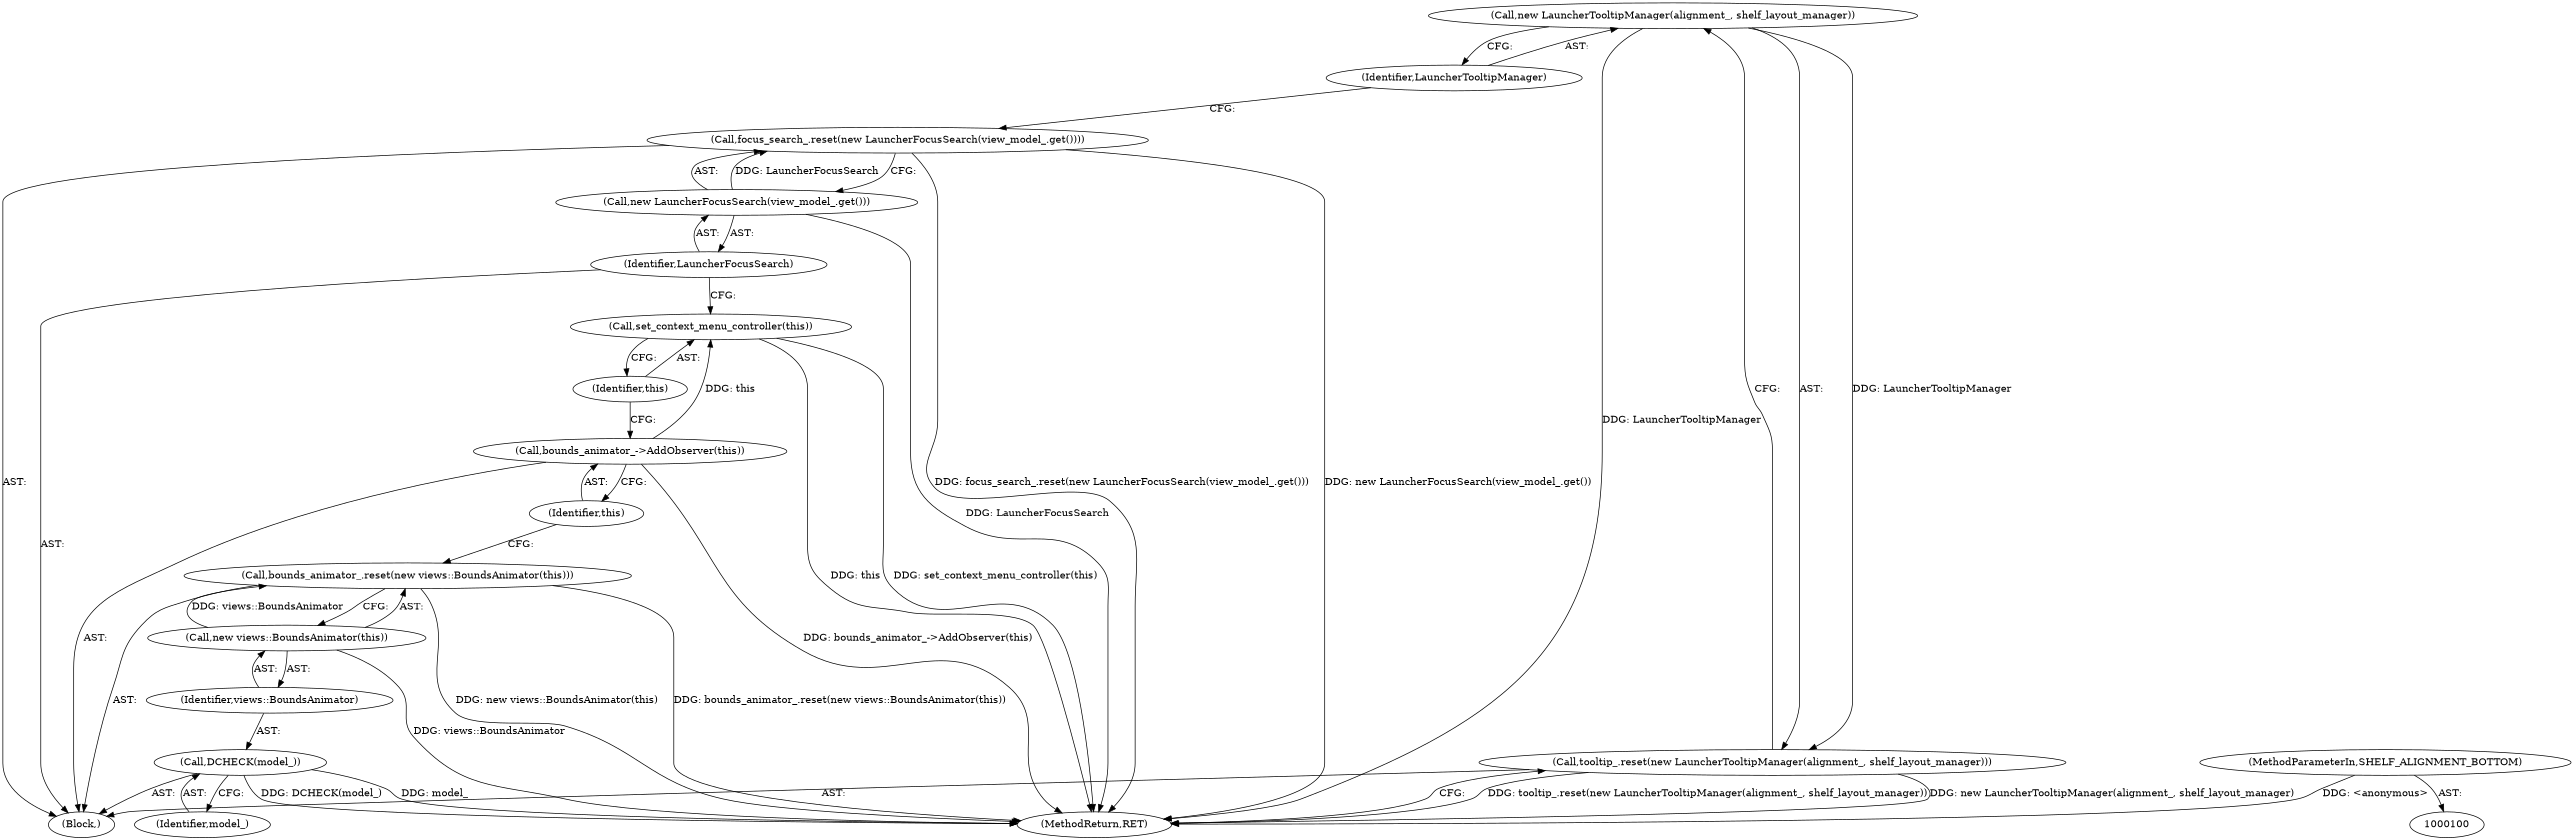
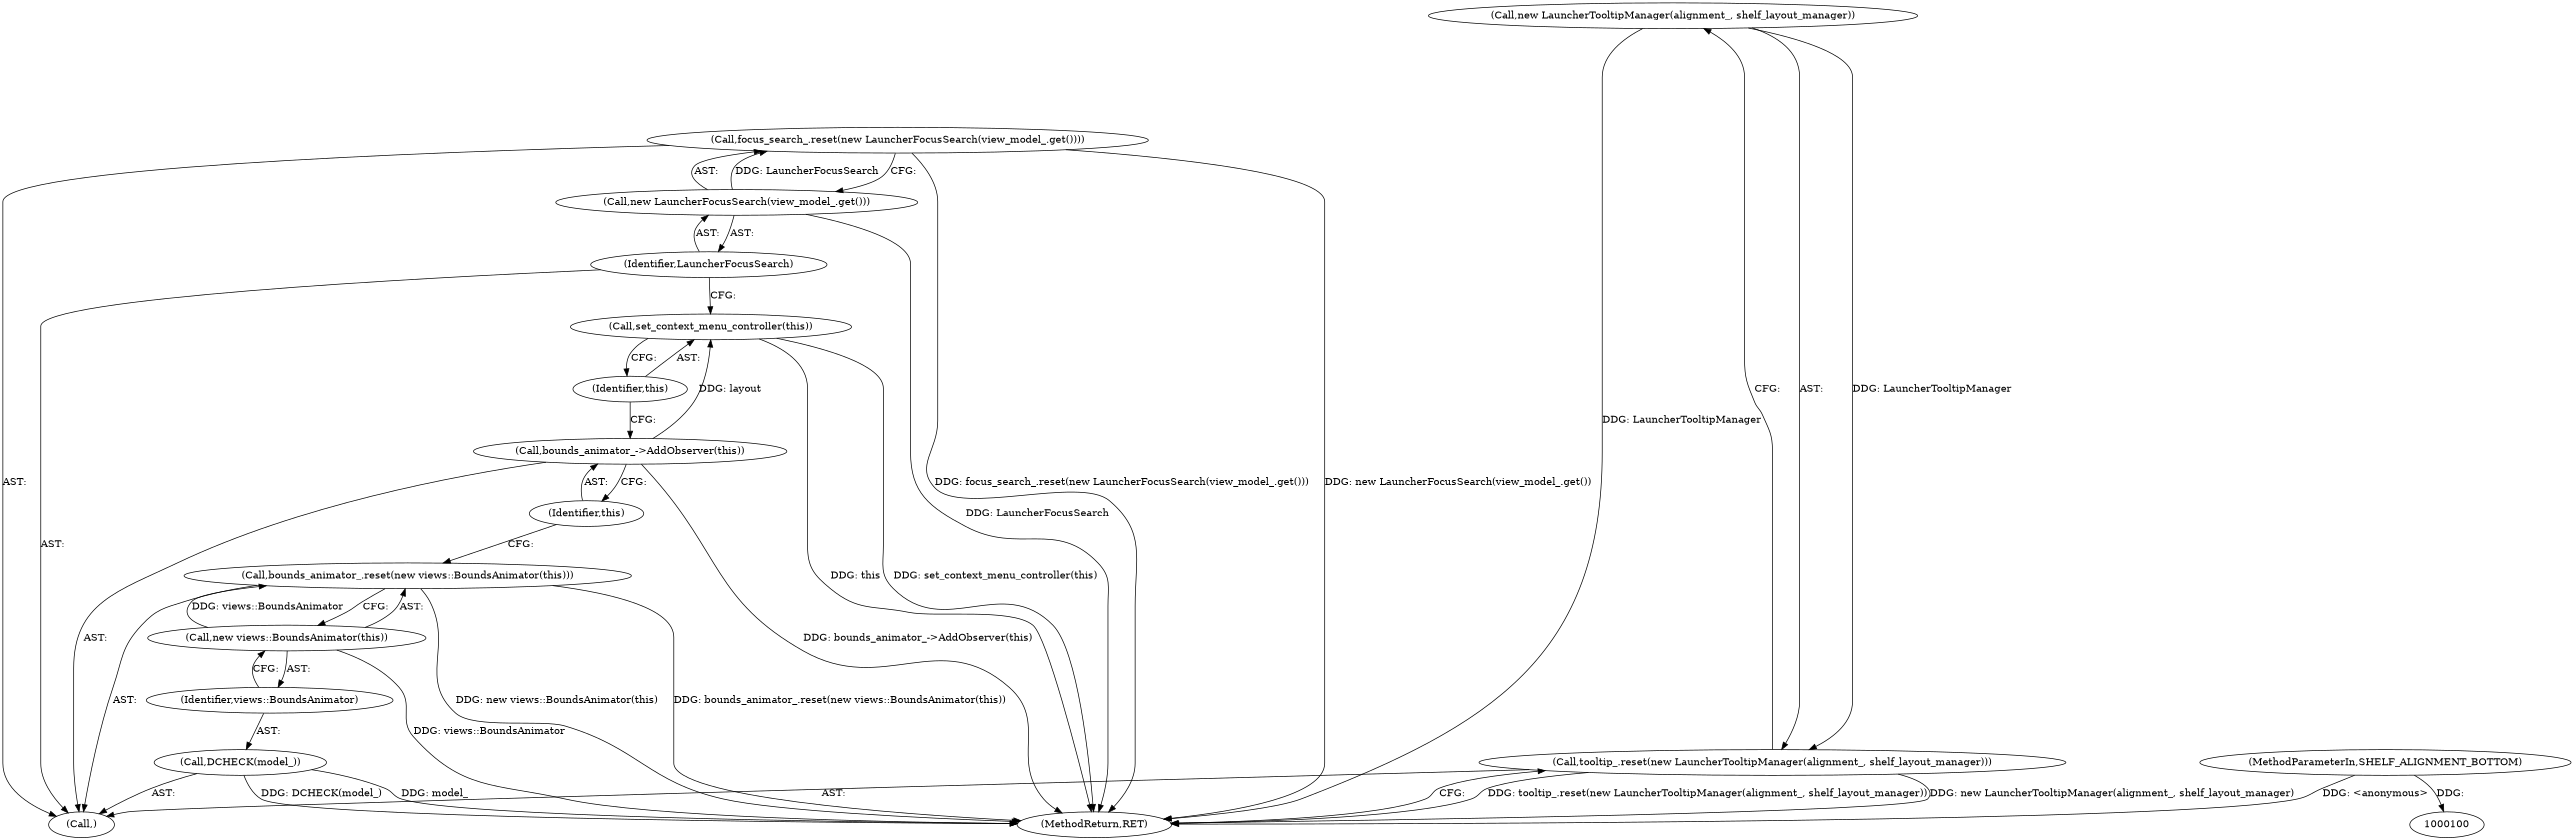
(1454, 78) -> none
(730, 389) -> (730, 389)
(268, 669) -> (268, 669)
(2452, 794) -> (2452, 794)
(82, 825) -> (82, 825)
(202, 825) -> none
